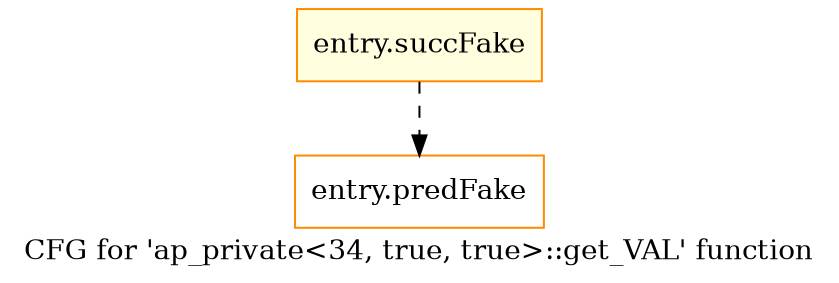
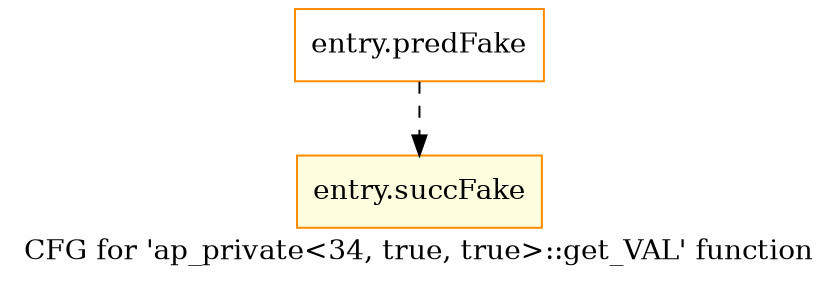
(419, 108) -> (419, 108)
